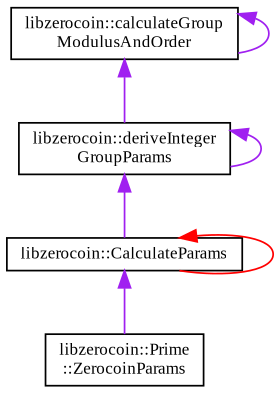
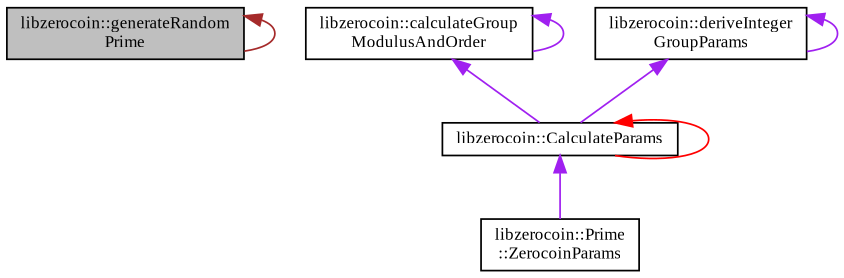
none -> (125, 34)
(125, 100) -> (503, 96)
